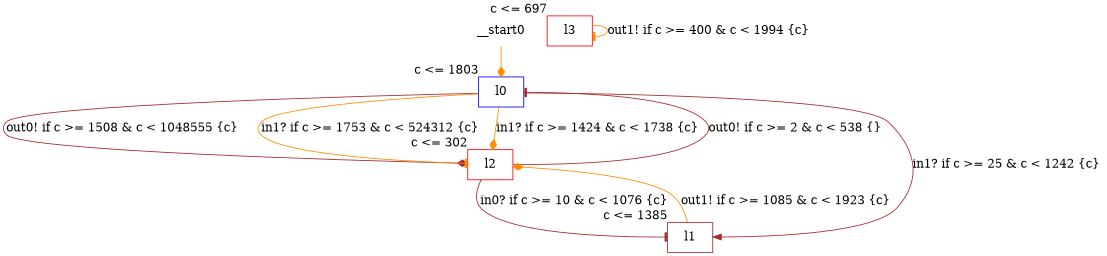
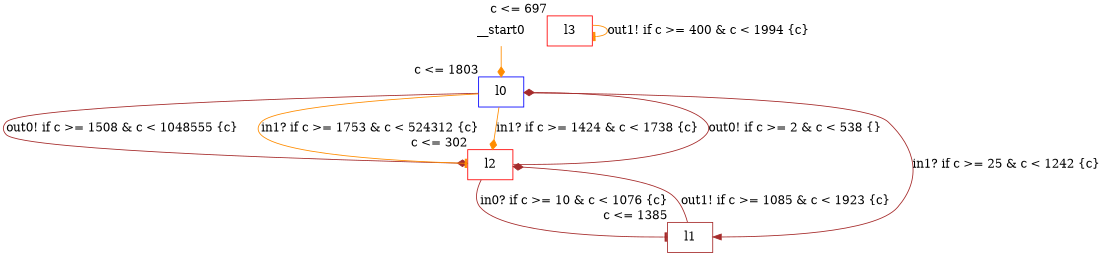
(706, 135) -> (703, 137)
(615, 177) -> (615, 177)
